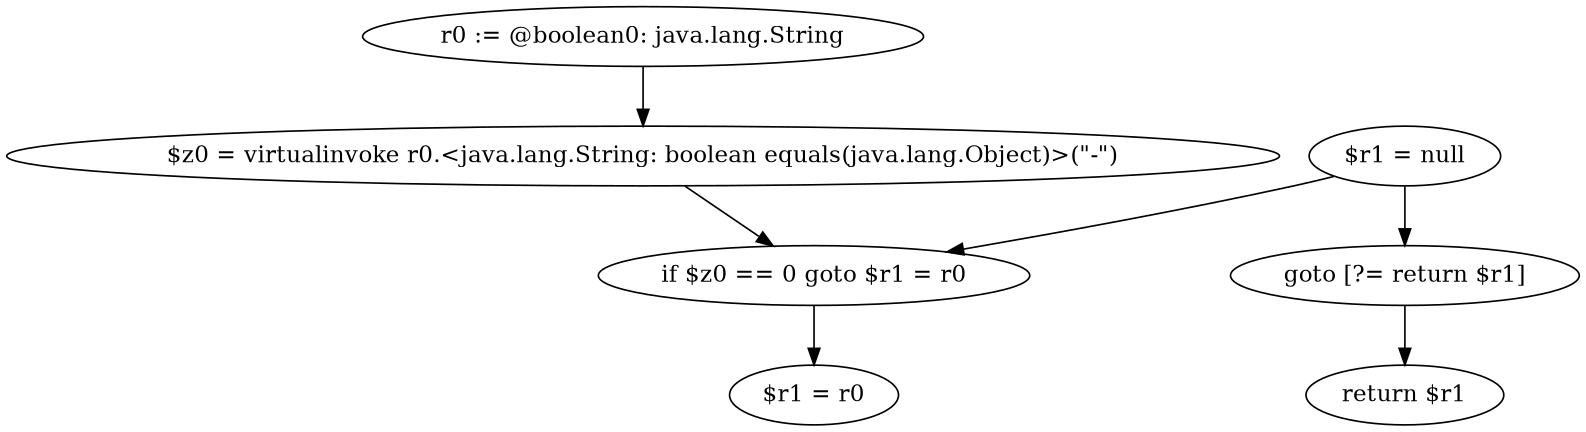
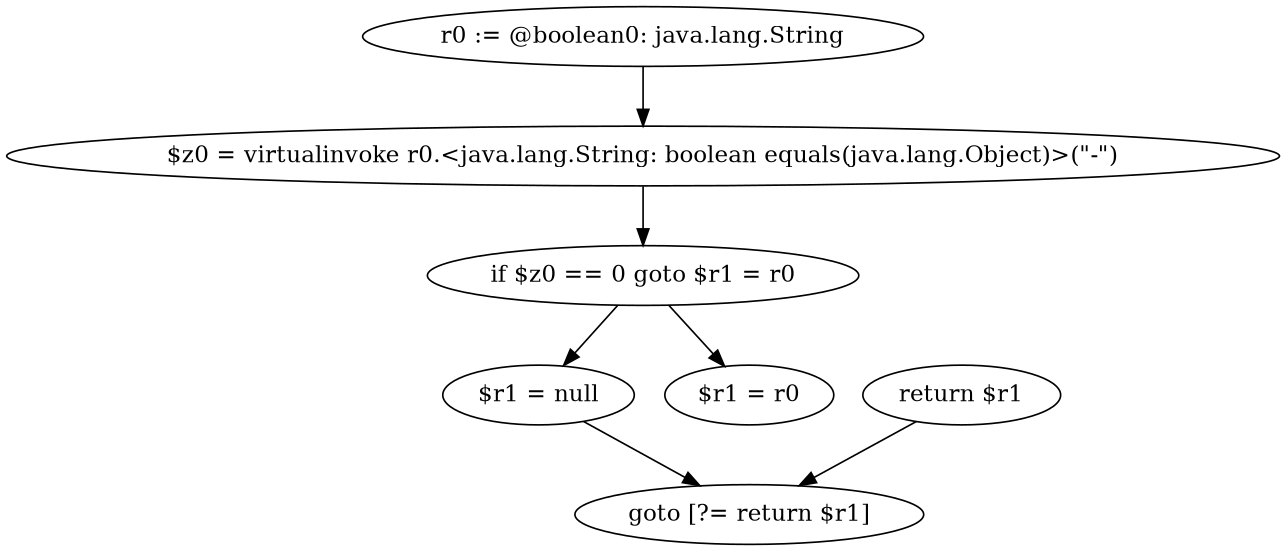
(1149, 215) -> (596, 329)
(1405, 327) -> (865, 450)
